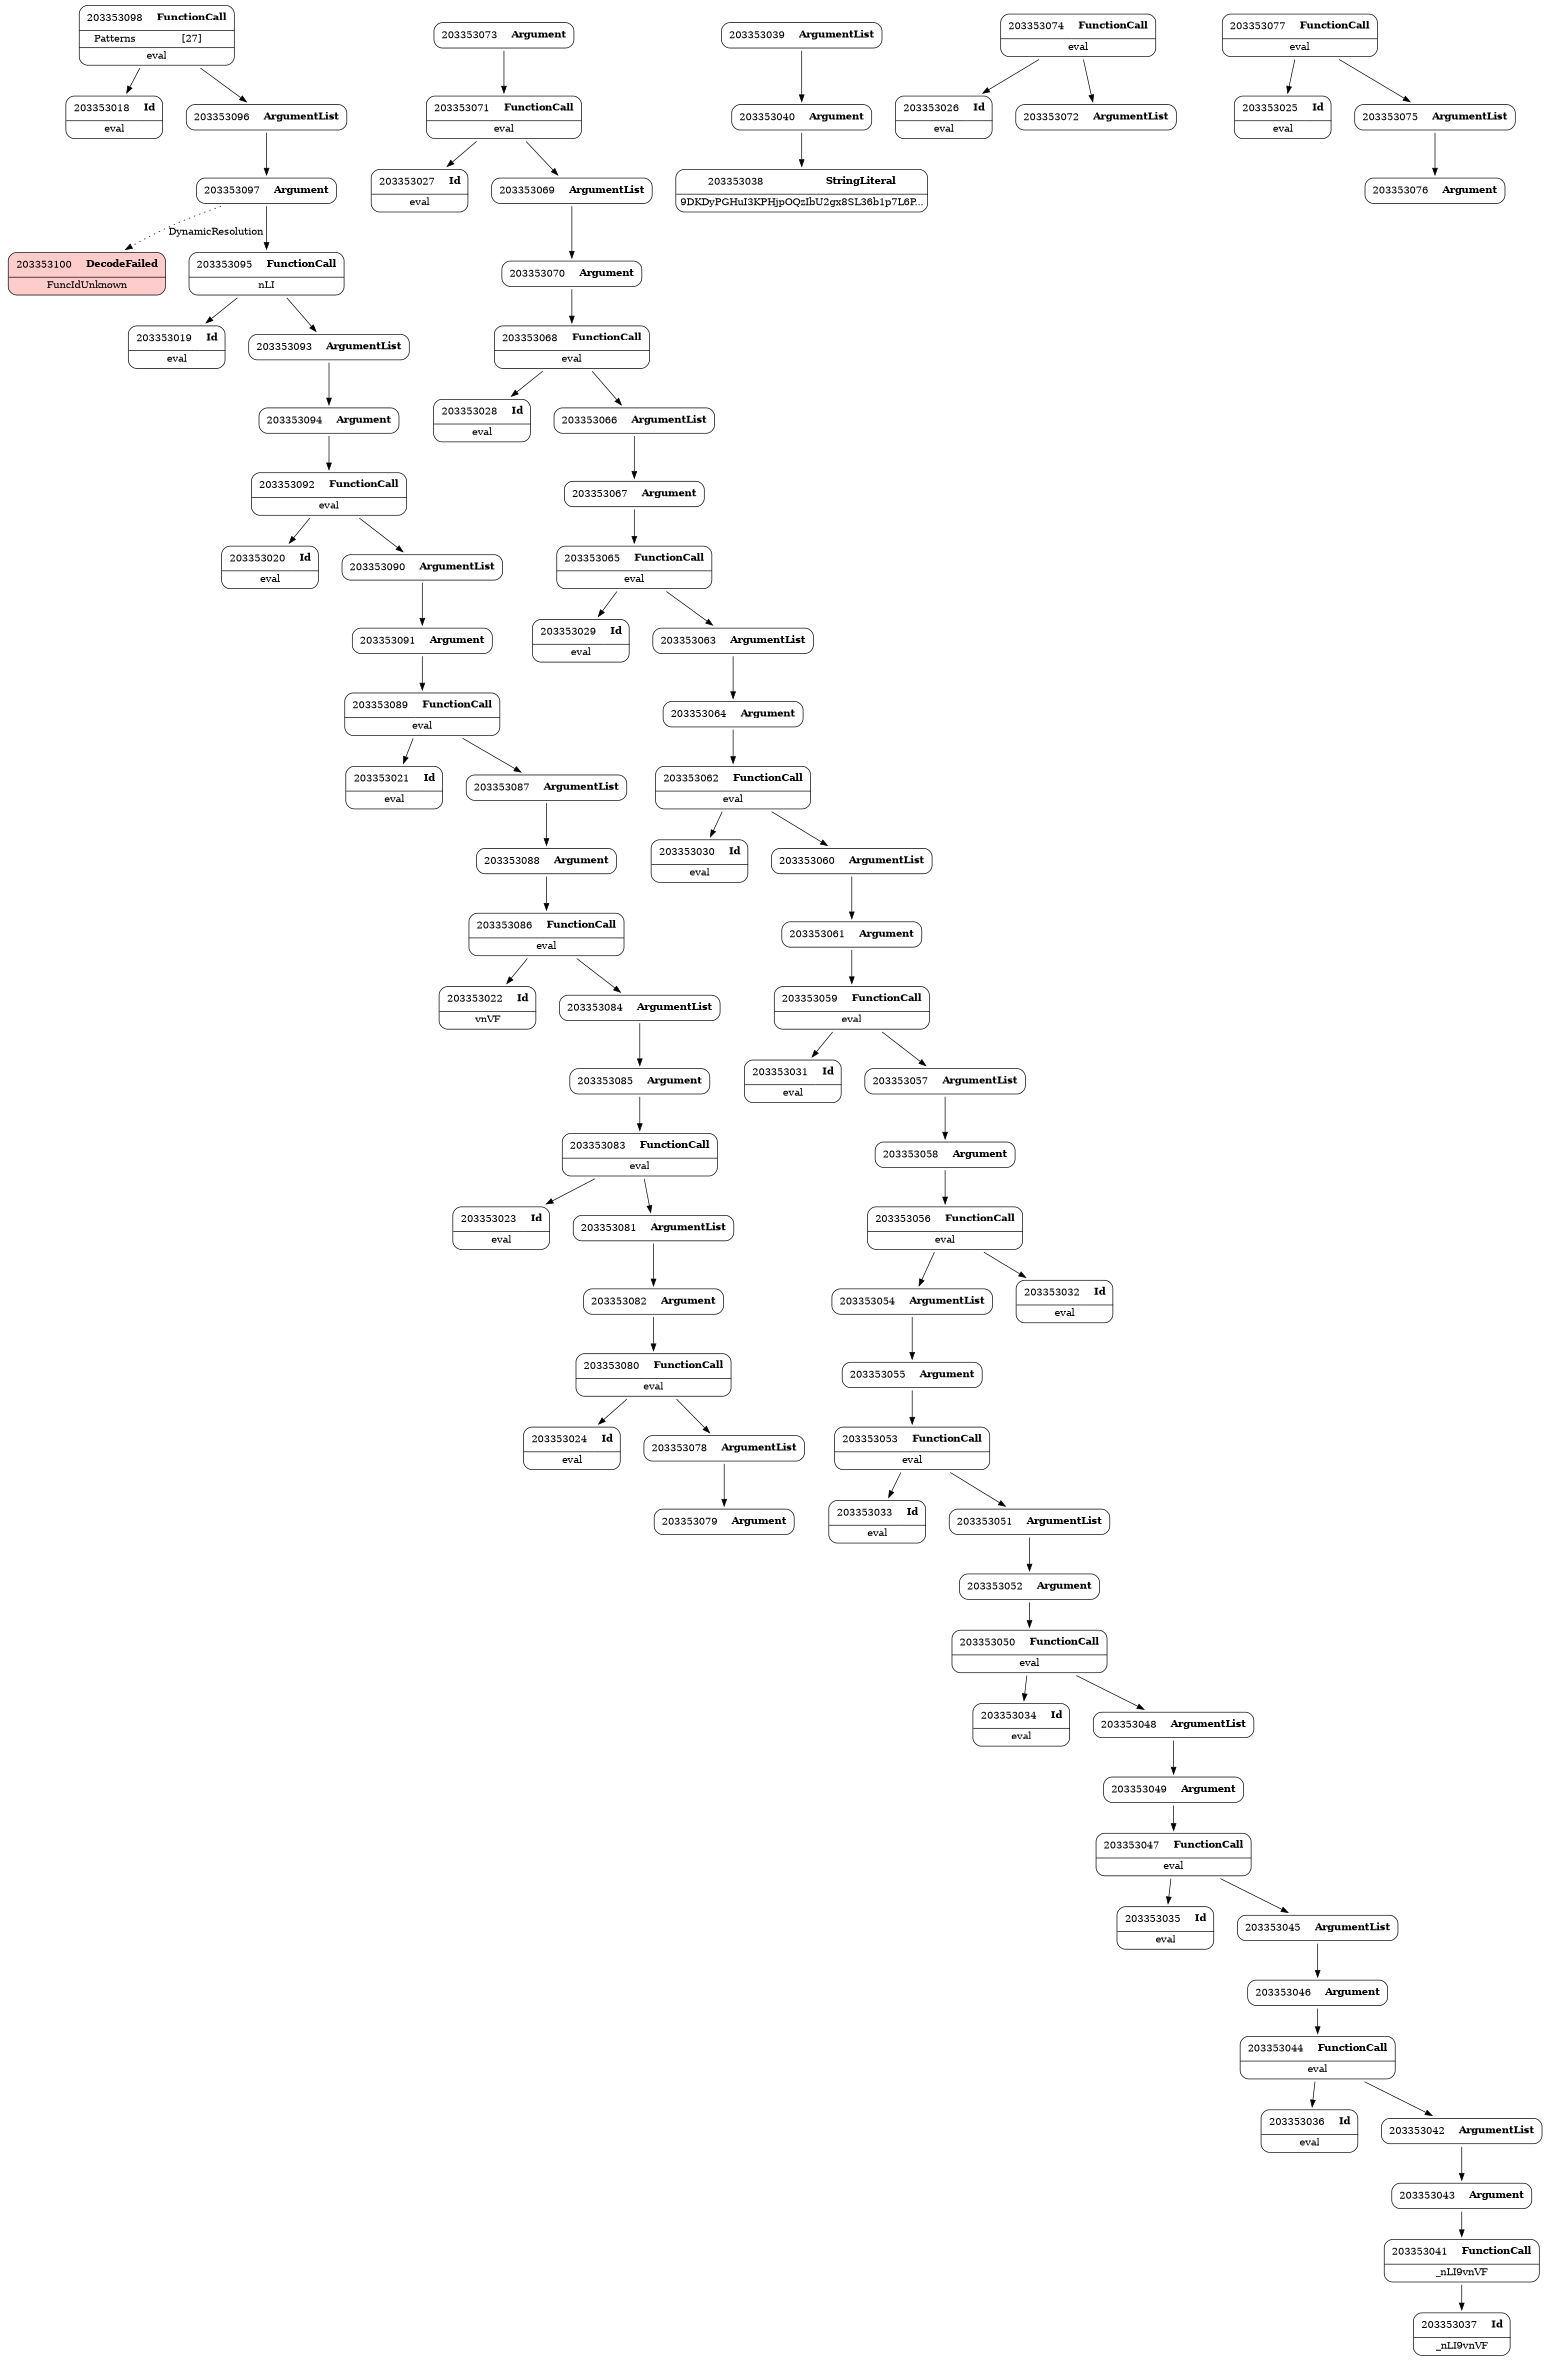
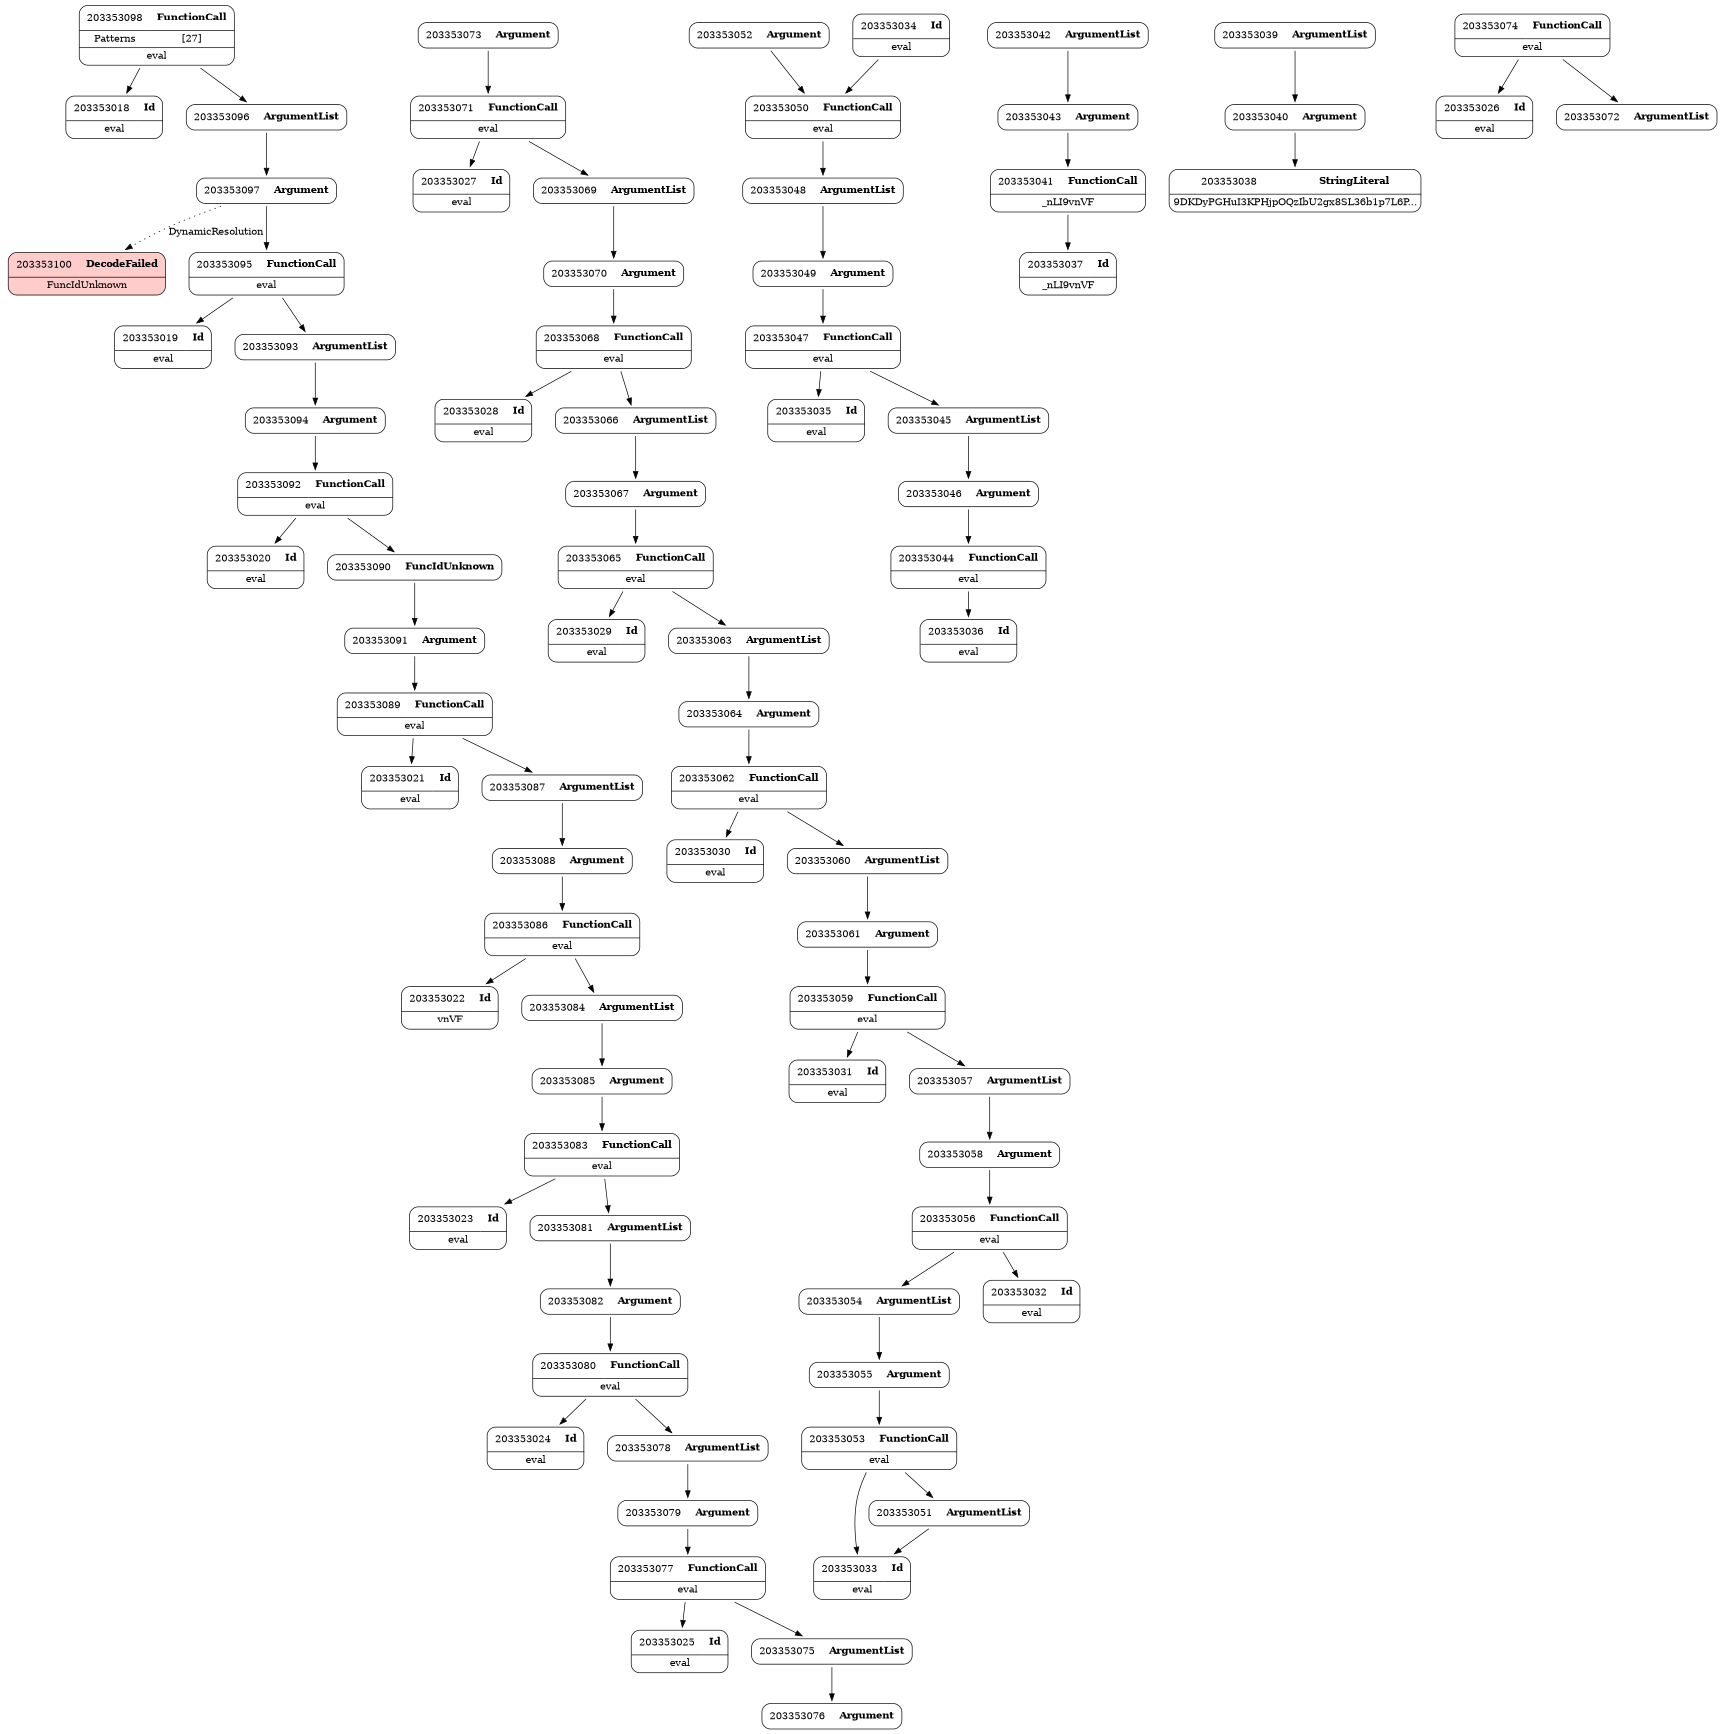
(267, 285) -> (267, 285)
(457, 567) -> (450, 567)
none -> (688, 1538)
(1030, 1551) -> (914, 1539)
(1026, 1685) -> (865, 74)
(1395, 2097) -> none
